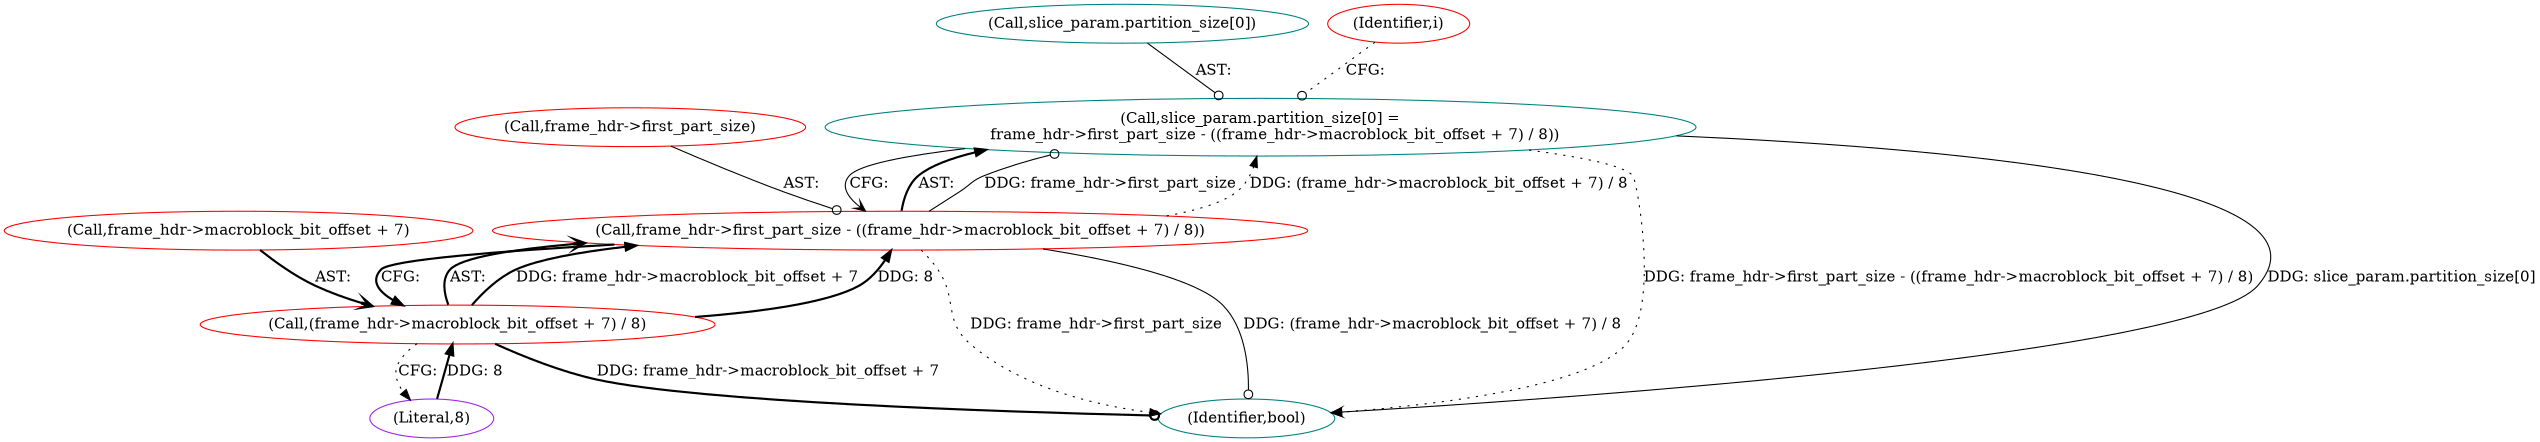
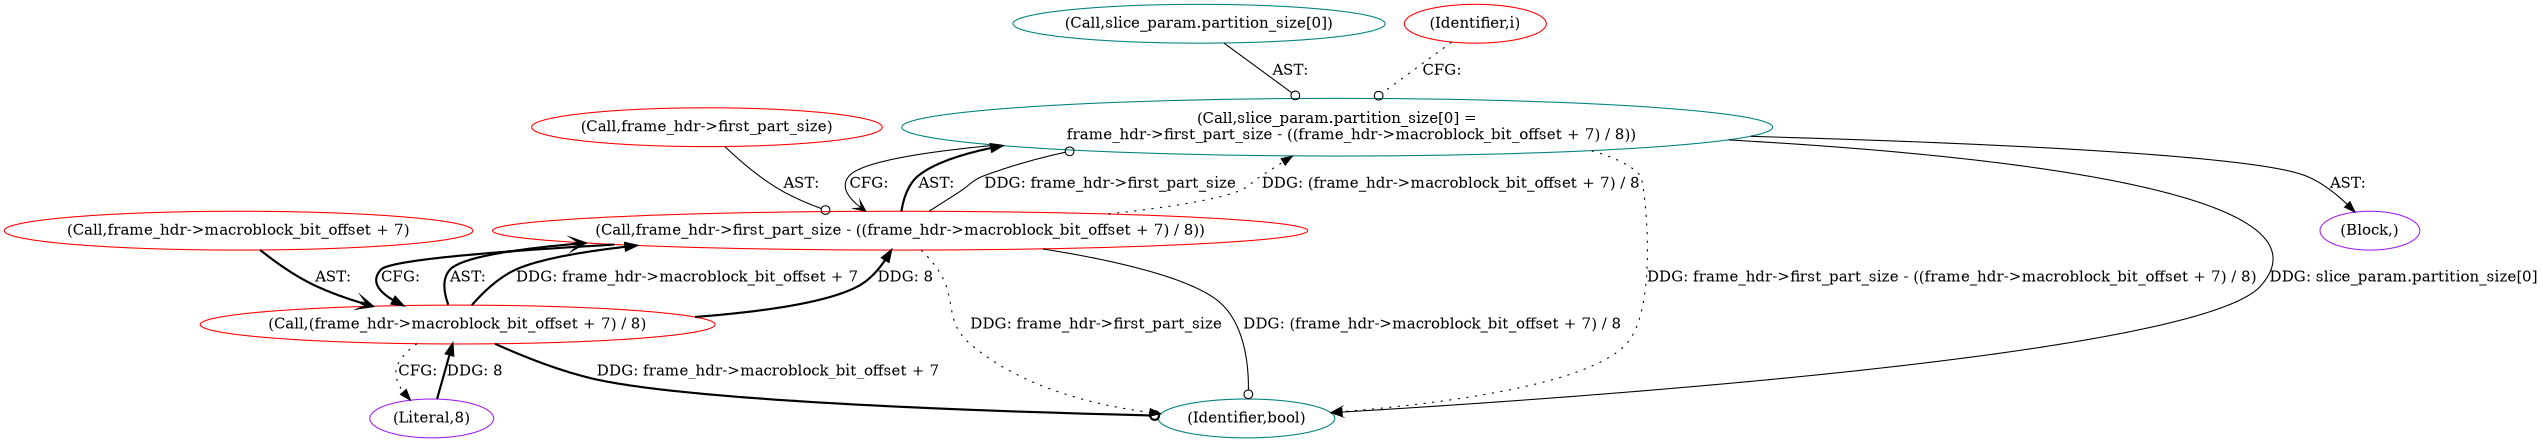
none -> (2370, 231)
